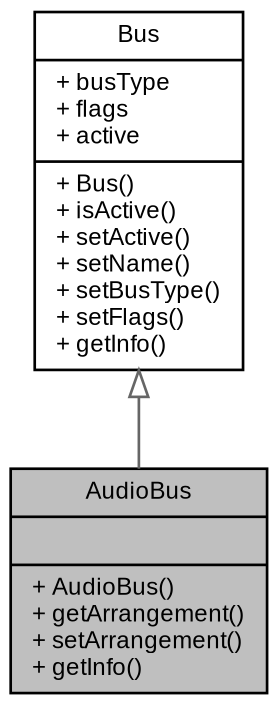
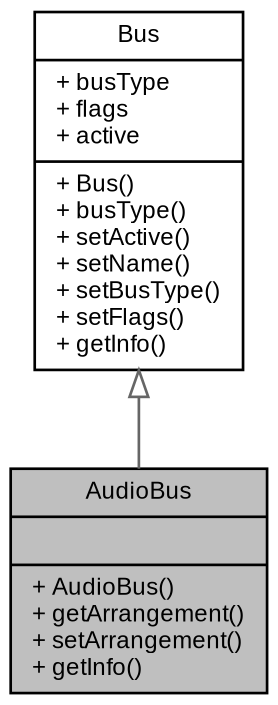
(118, 211) -> (122, 211)
